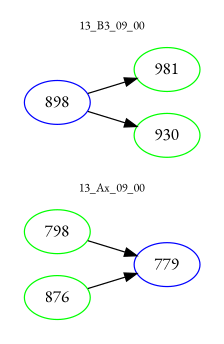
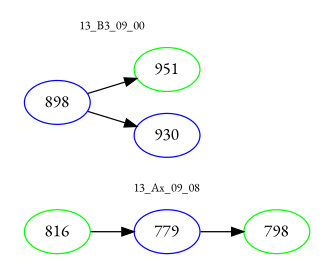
(167, 70) -> (167, 70)
(167, 135) -> (167, 135)
(112, 188) -> (167, 188)
(106, 246) -> (216, 232)
(57, 298) -> (57, 232)
